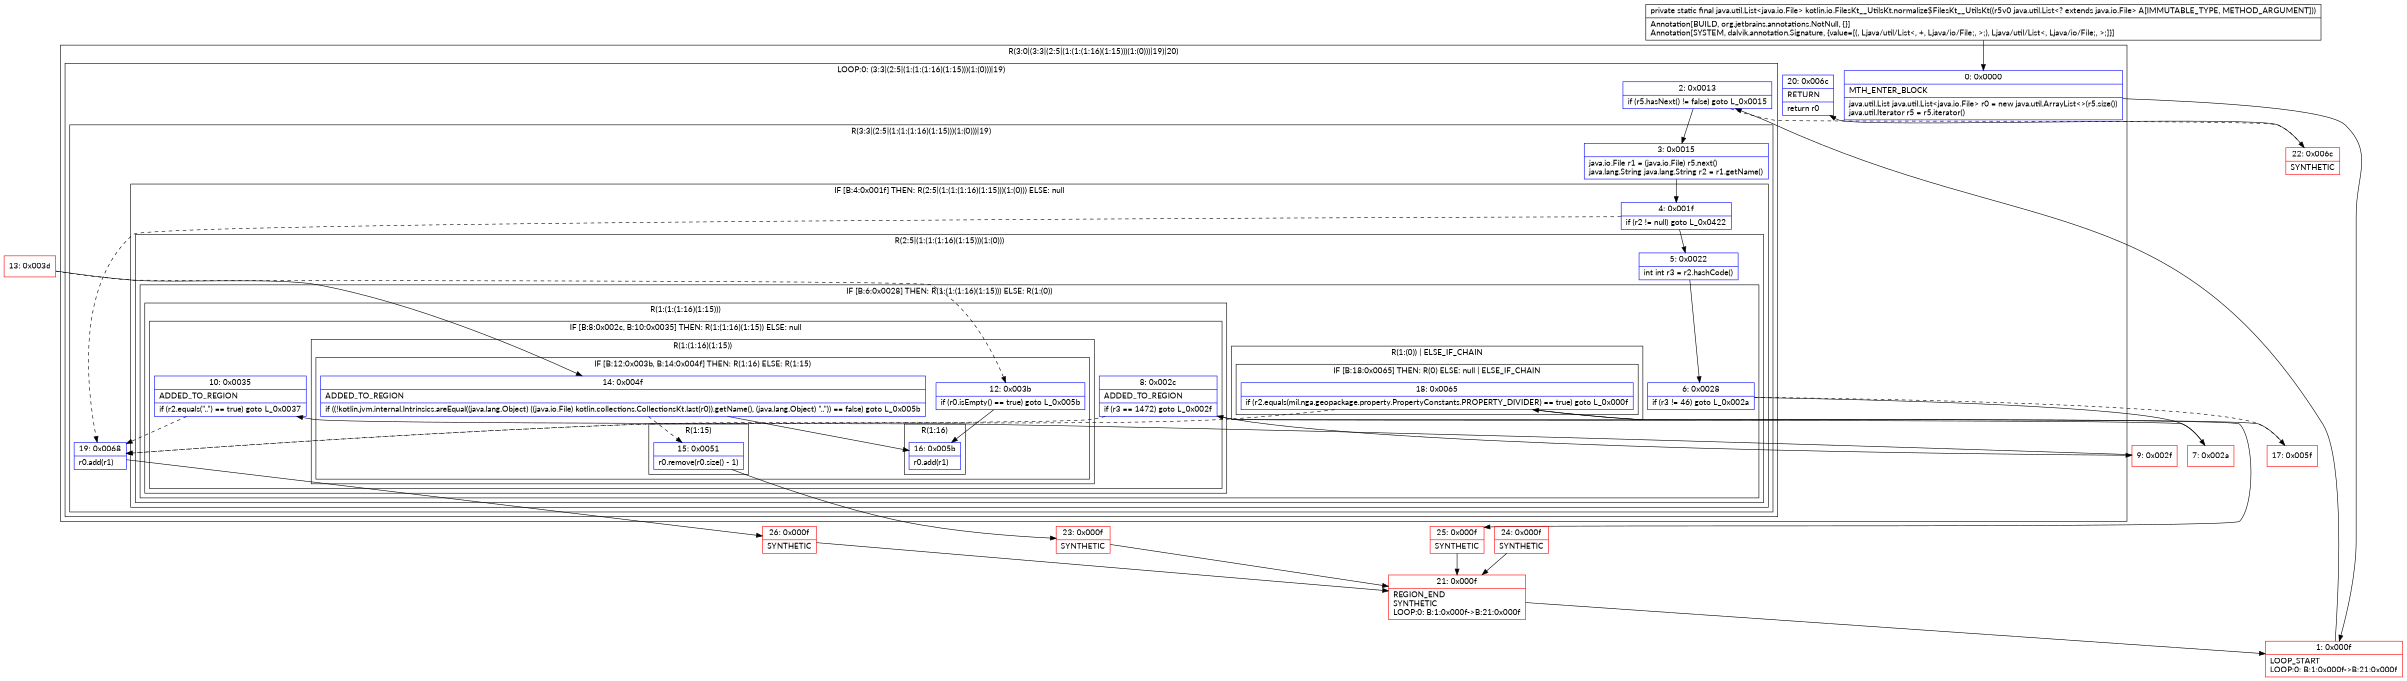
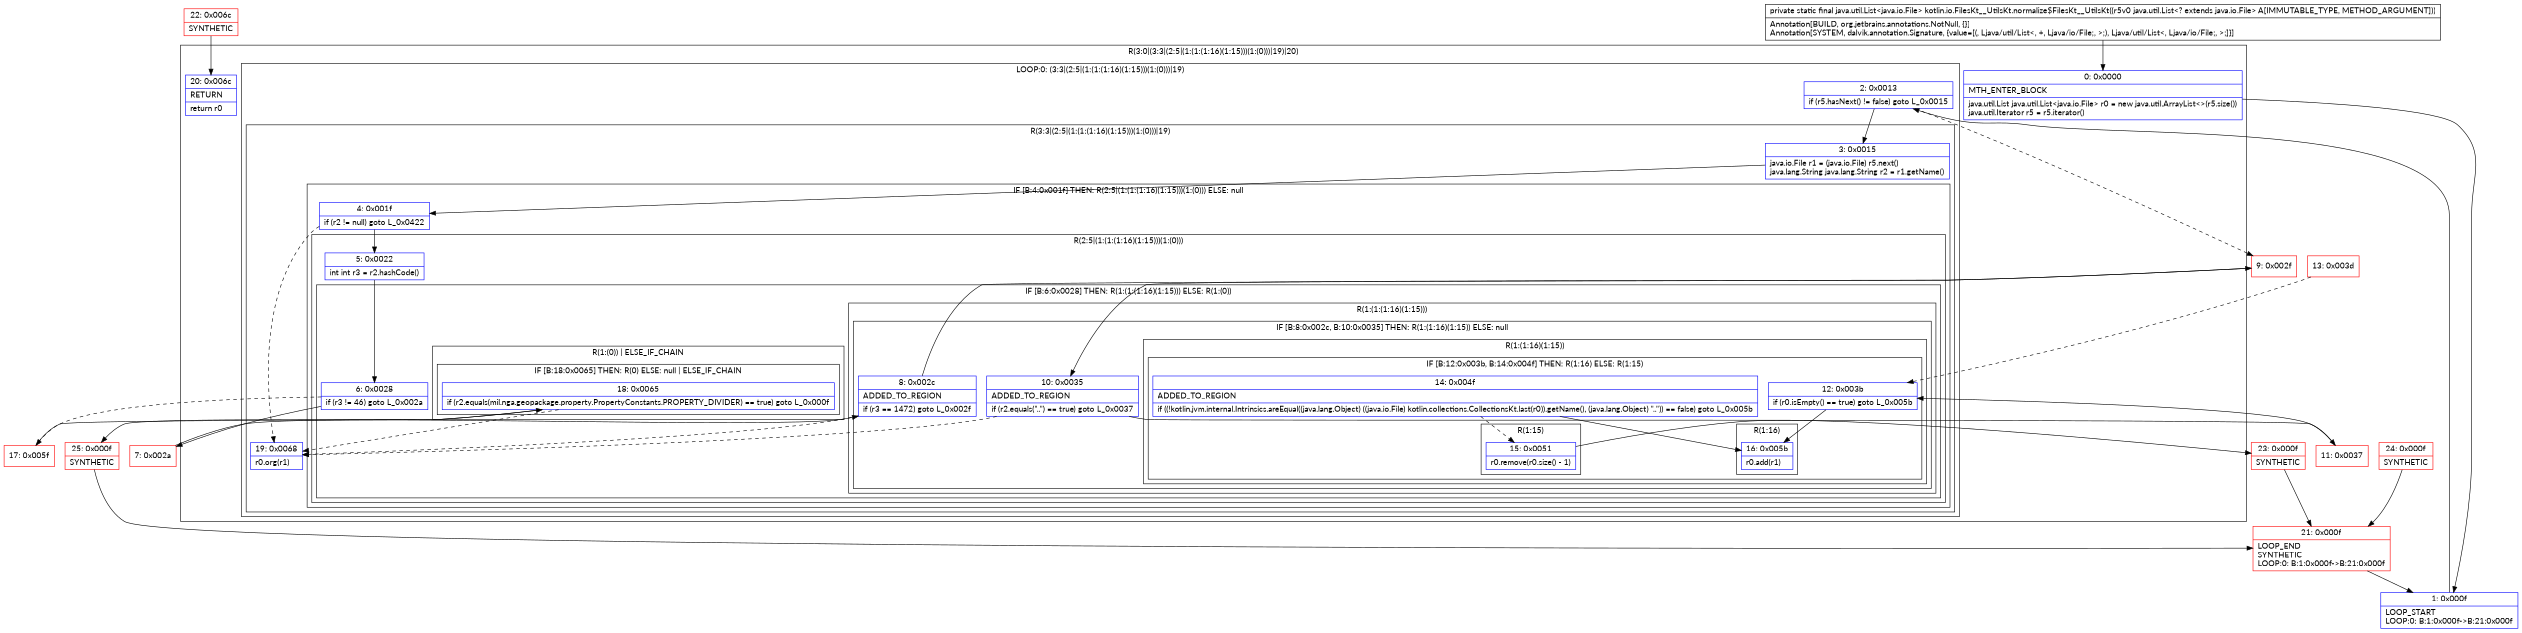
(2018, 121) -> (2083, 178)
(337, 289) -> none
none -> (2342, 456)
(96, 462) -> (273, 462)
(789, 540) -> none
(1419, 595) -> (2279, 546)
(2334, 659) -> (2449, 610)
